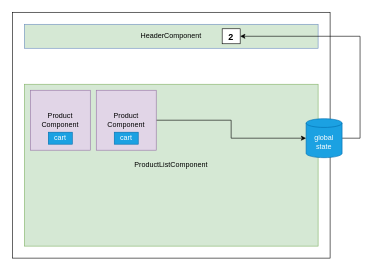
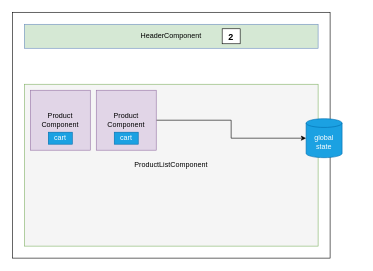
(360, 36) -> none
(171, 165) -> (171, 165)
